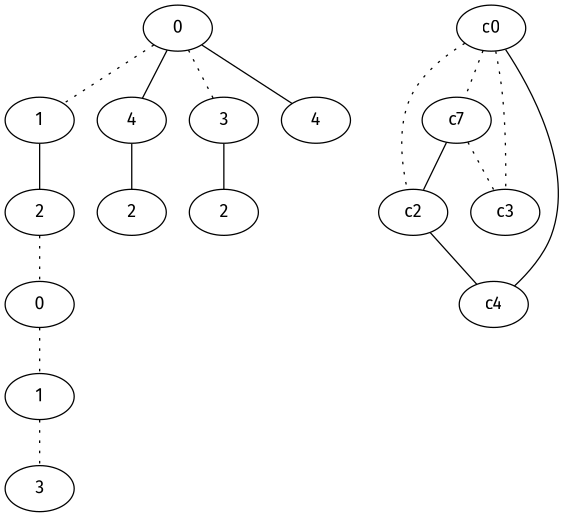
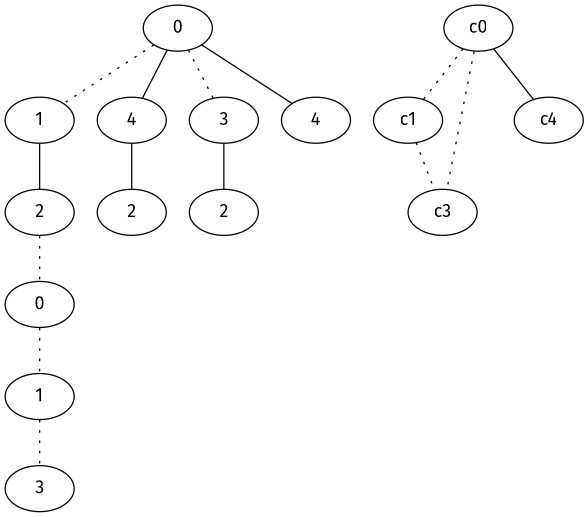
(457, 120) -> (408, 120)
(413, 212) -> none
